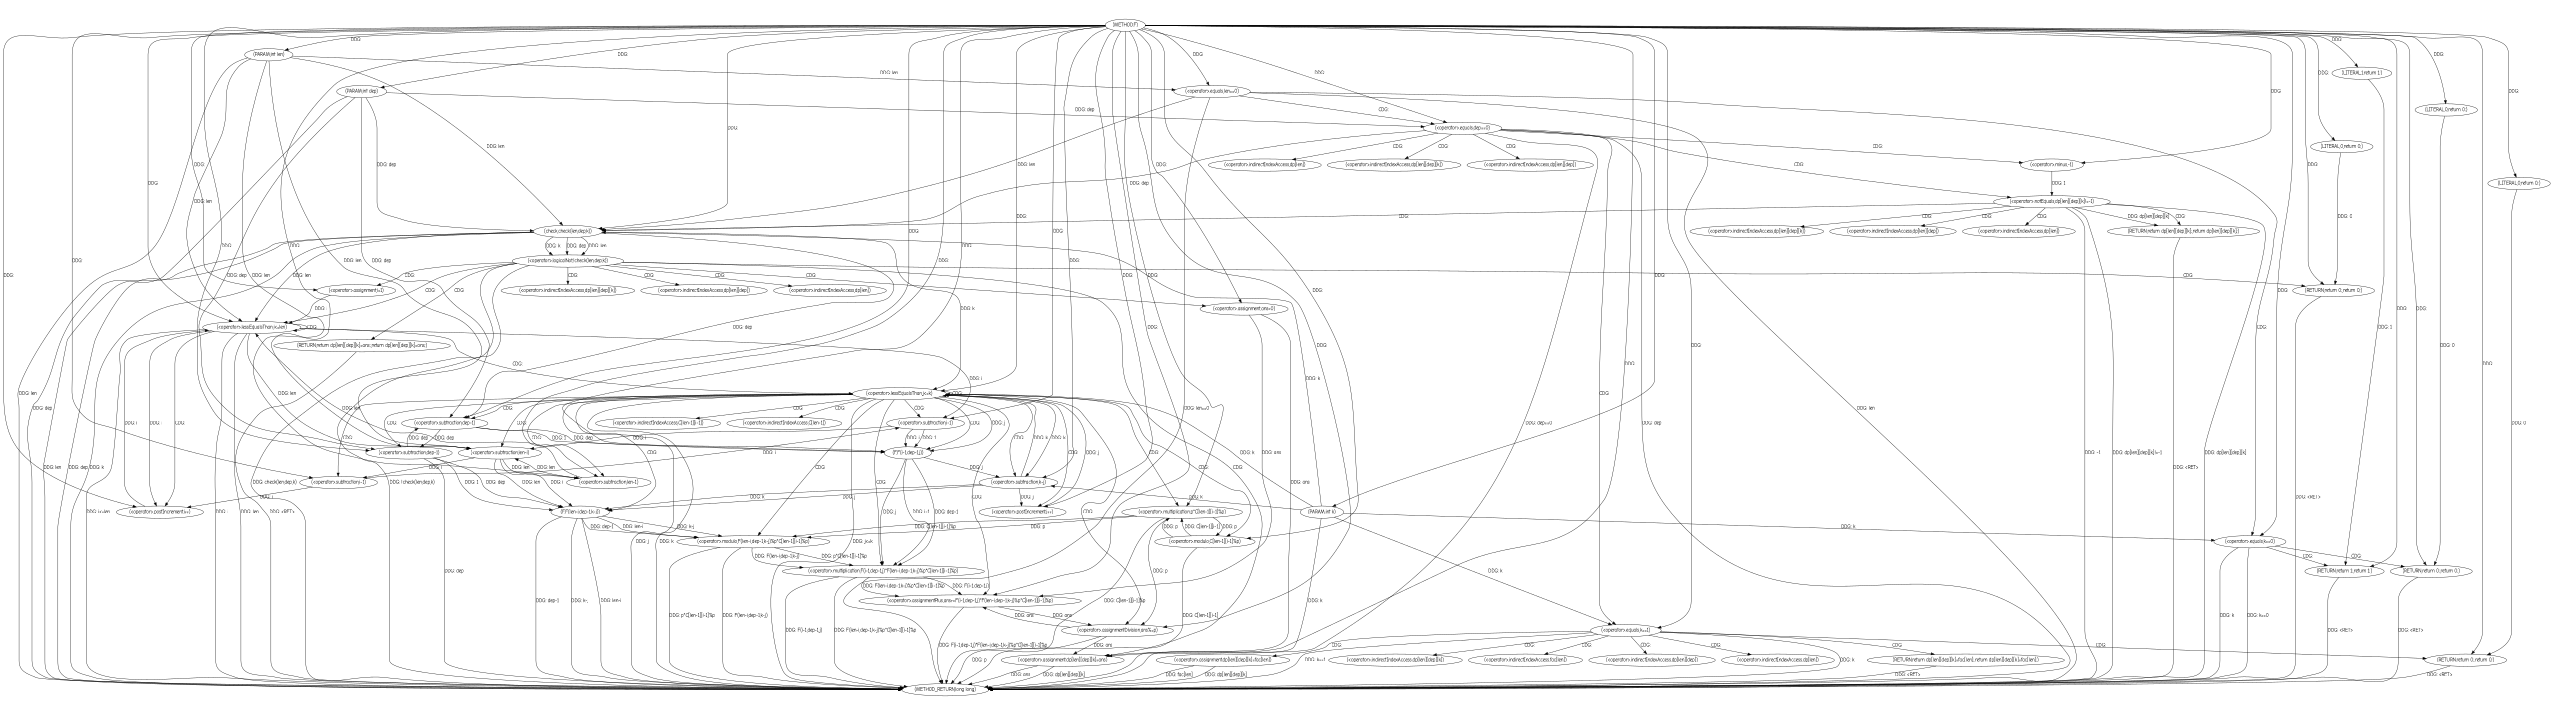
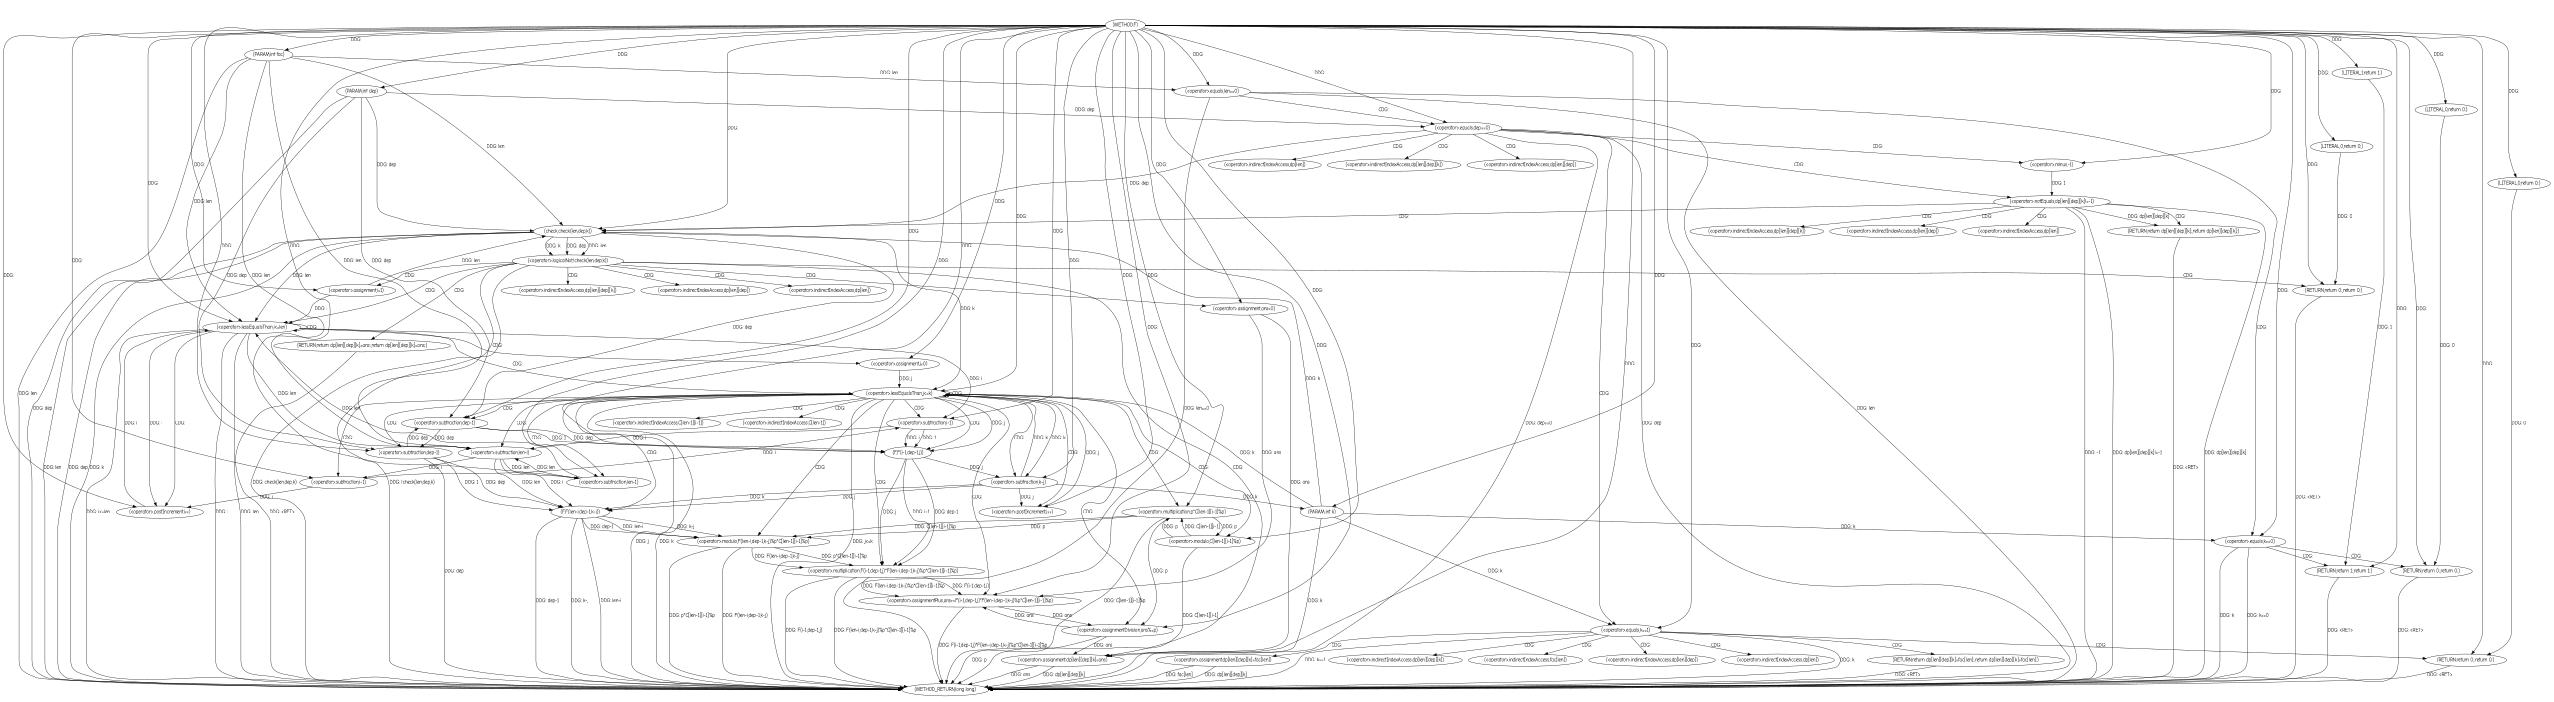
(269, 55) -> (269, 55)
(906, 191) -> (454, 257)
none -> (899, 364)
(1178, 498) -> (1179, 492)
